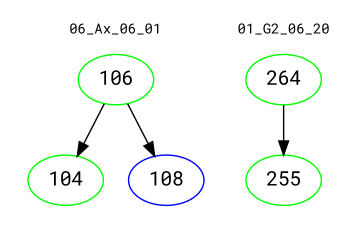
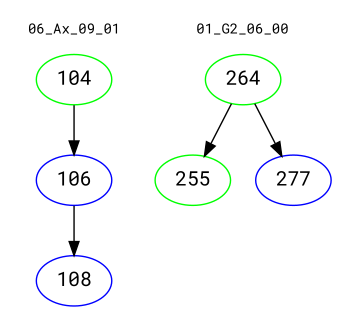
(116, 30) -> (75, 30)
(284, 30) -> (243, 30)
(116, 80) -> (74, 180)
(94, 124) -> (74, 123)
none -> (293, 180)
